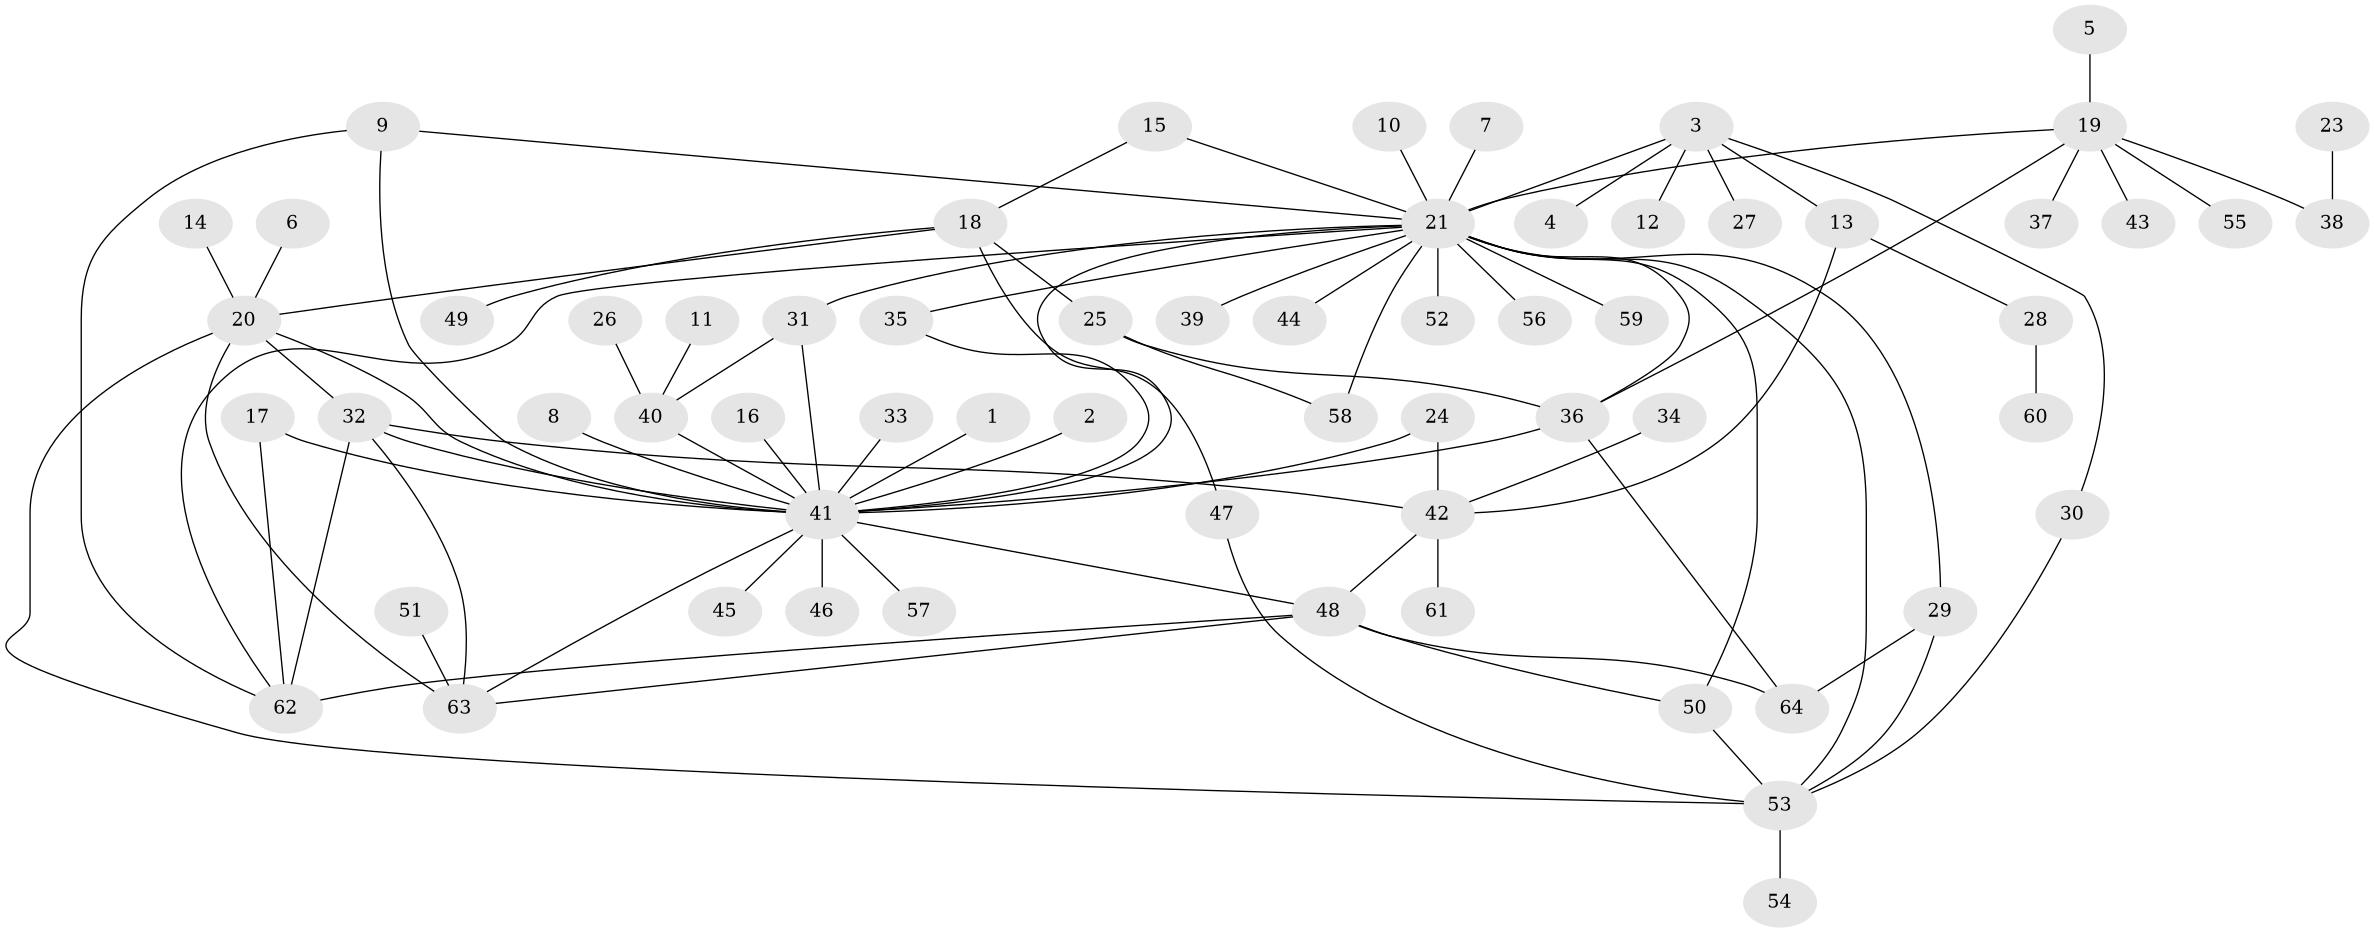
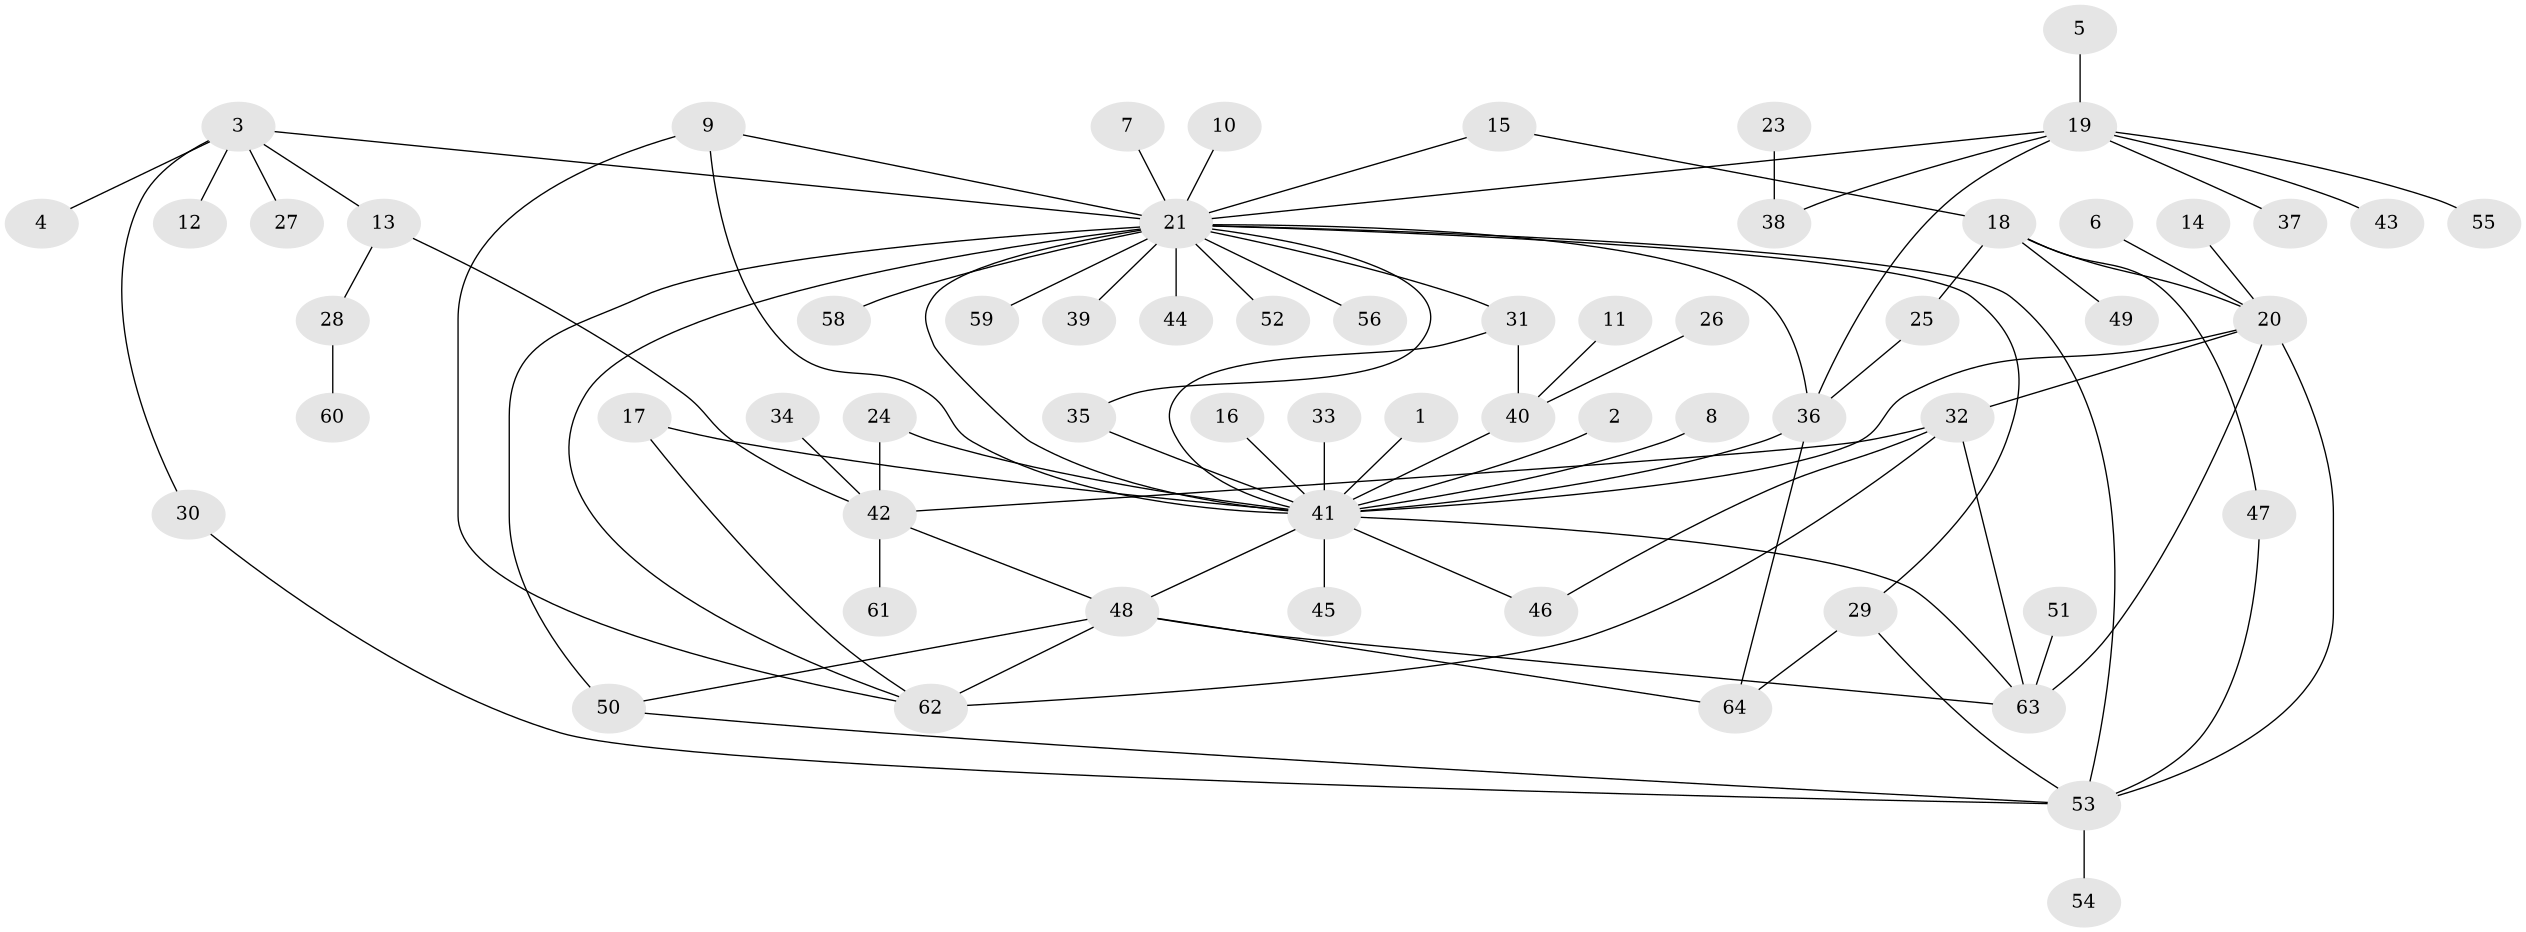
(1222, 372) -> none
(483, 460) -> (1742, 502)
(919, 612) -> none
